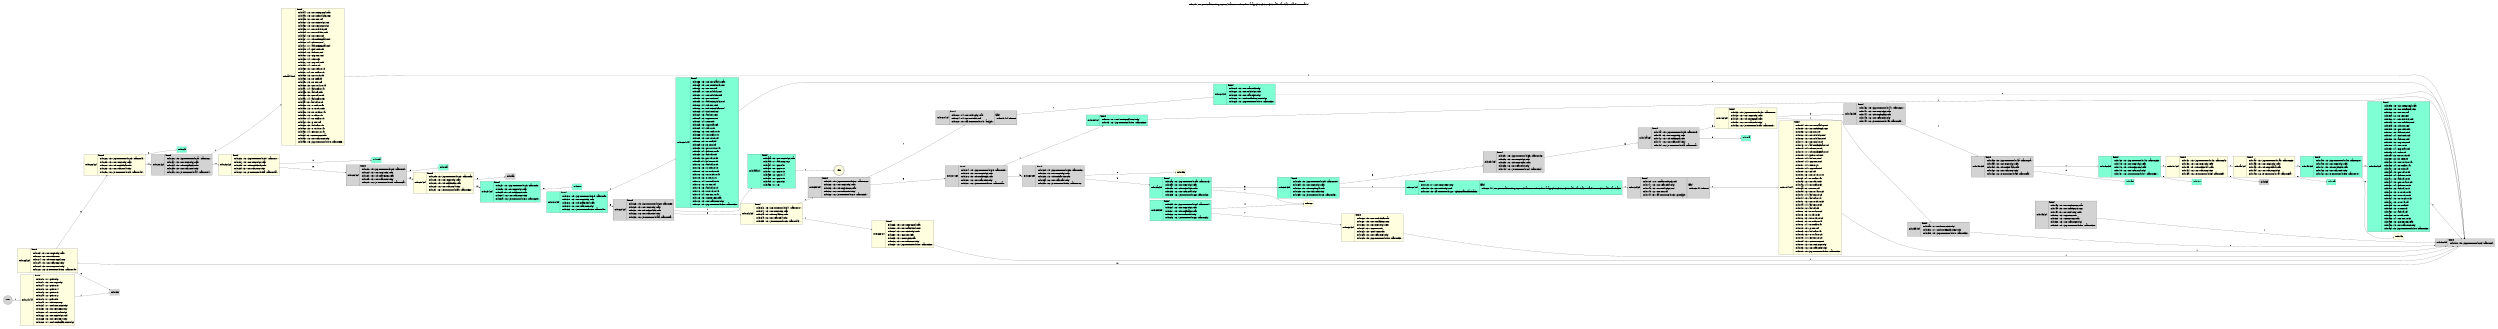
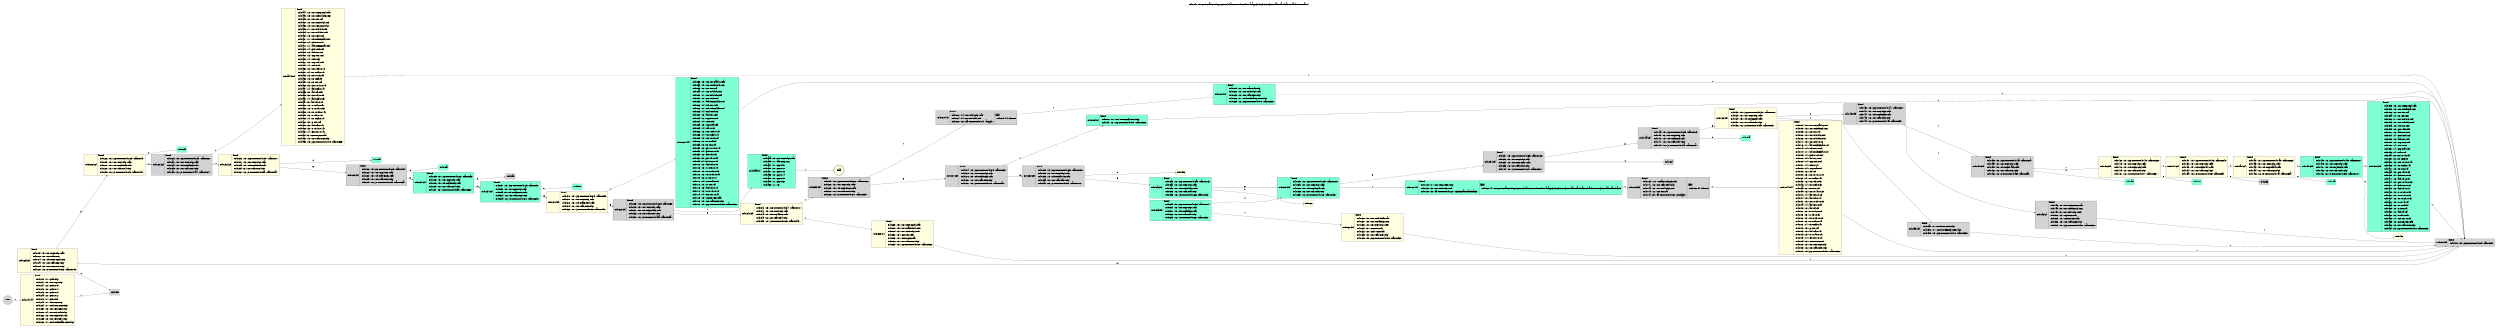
none -> (1669, 162)
(2065, 167) -> (2066, 169)
(2130, 167) -> (2130, 167)
(839, 170) -> (839, 170)
(443, 183) -> (443, 183)
none -> (1951, 189)
none -> (543, 197)
(577, 202) -> (577, 202)
(1257, 206) -> (1246, 202)
